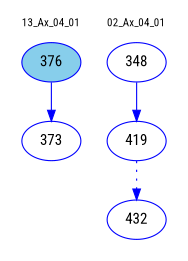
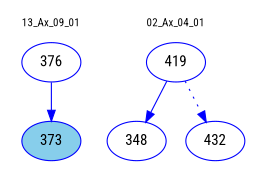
(51, 24) -> (51, 24)
(51, 62) -> (51, 62)
(137, 96) -> (159, 97)
(51, 141) -> (51, 141)
